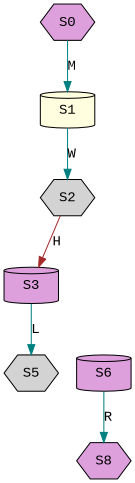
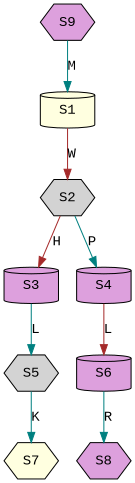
(68, 22) -> (68, 22)
(68, 149) -> (68, 149)
none -> (104, 285)
none -> (31, 461)
